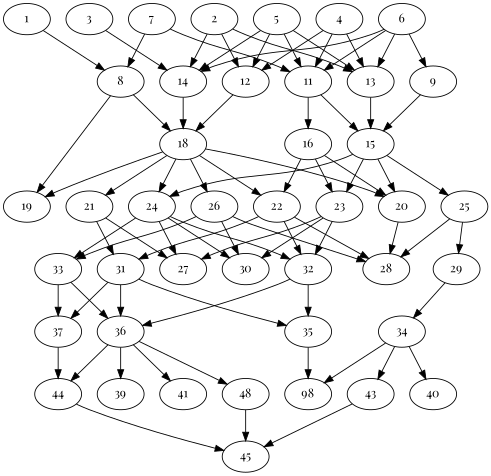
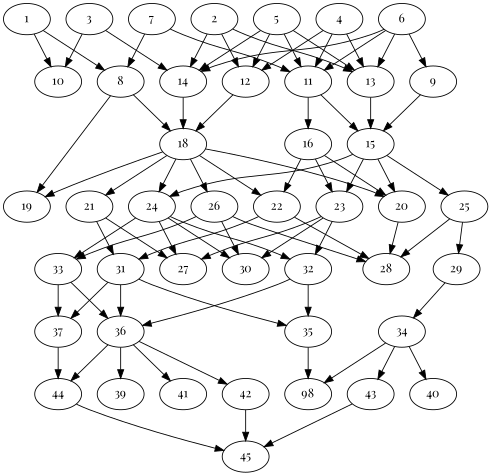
none -> (58, 82)
(291, 234) -> none
(246, 394) -> (246, 394)
